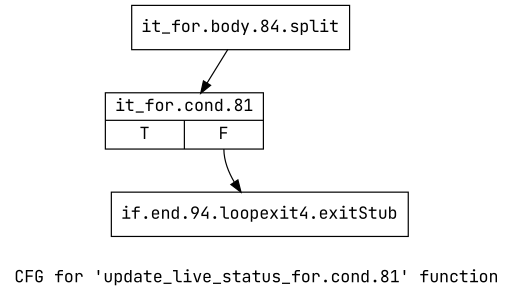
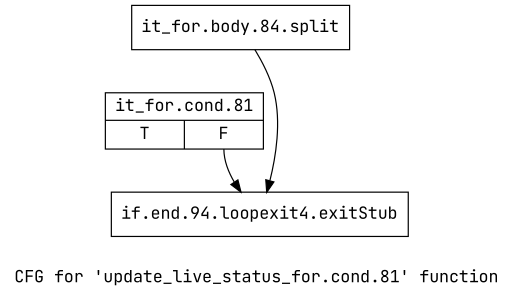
(217, 66) -> (277, 113)
